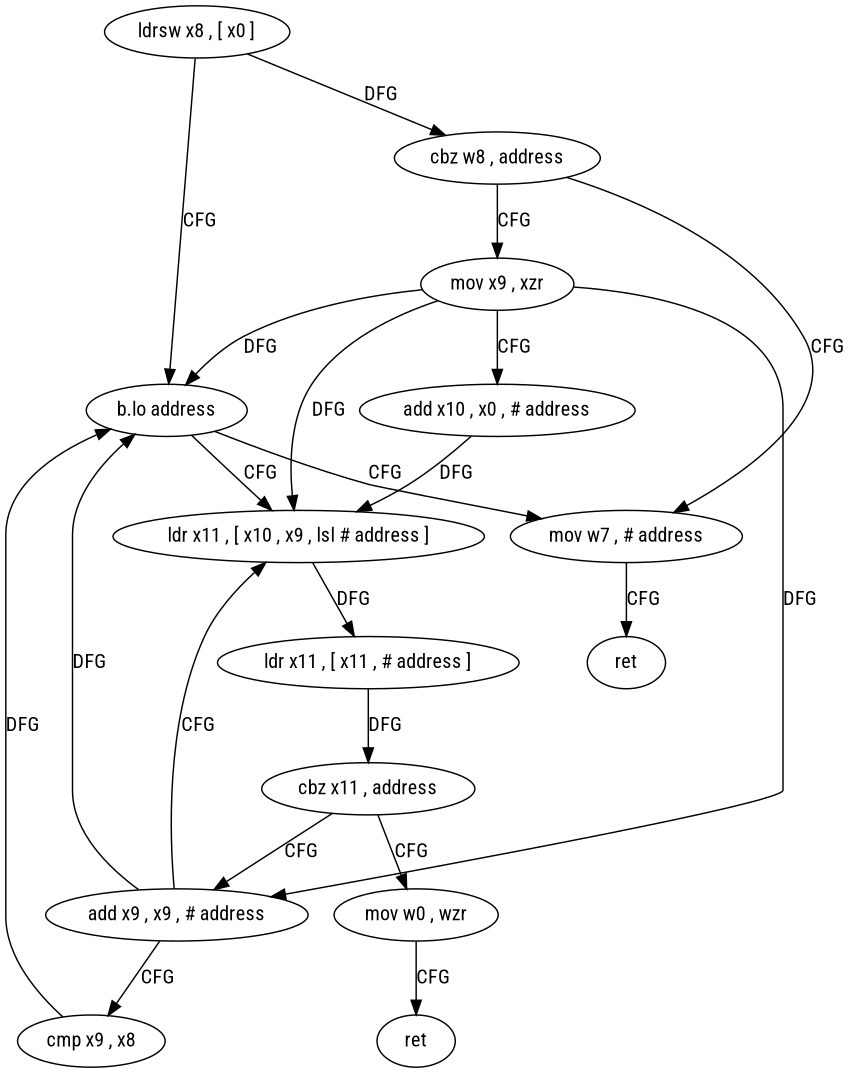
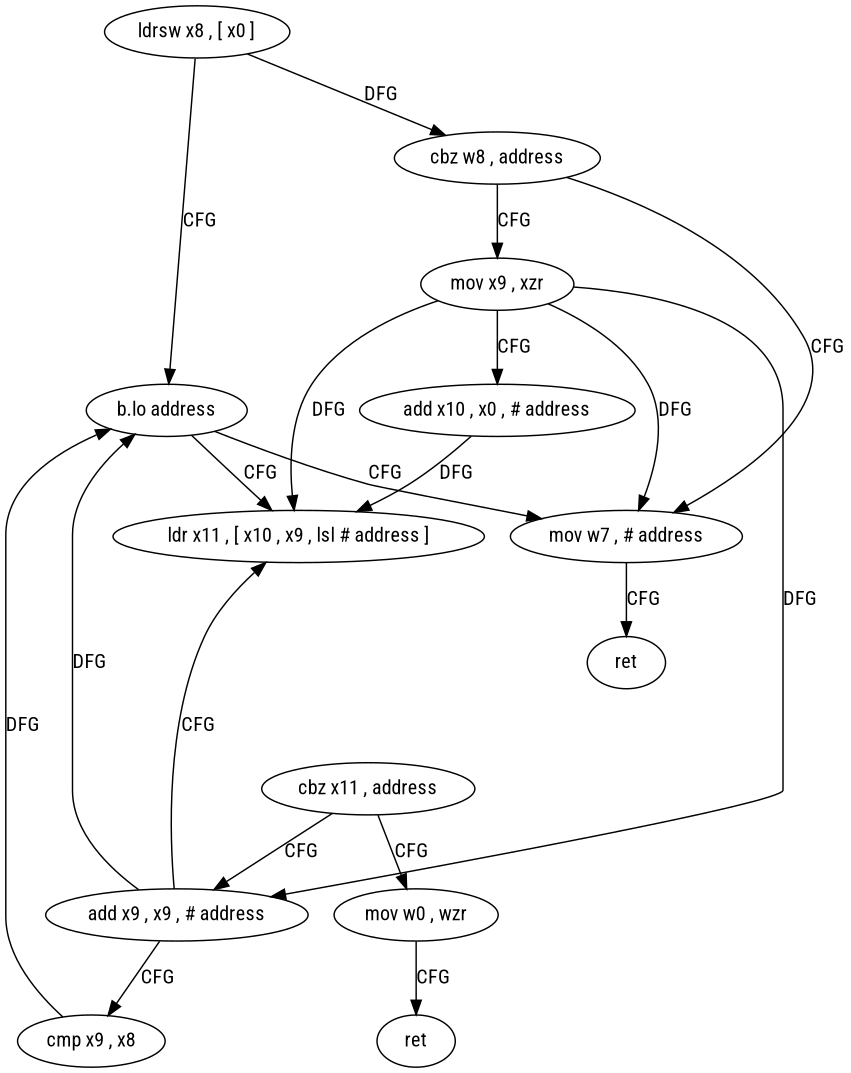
(301, 313) -> (644, 378)
(368, 663) -> none
